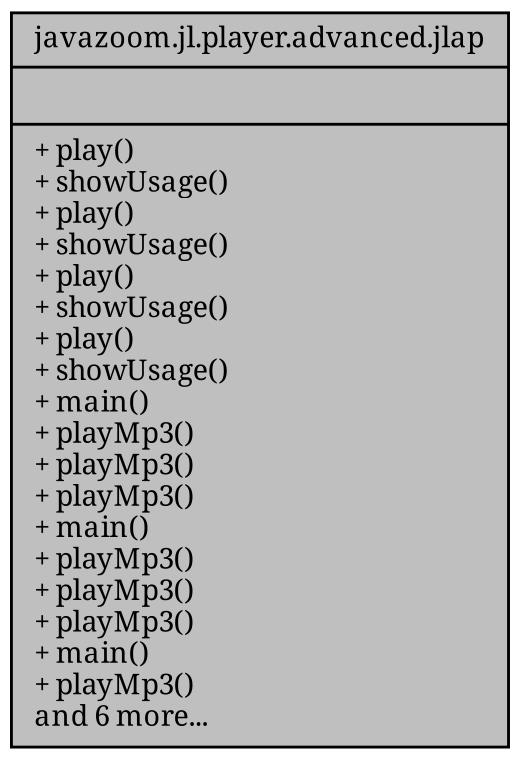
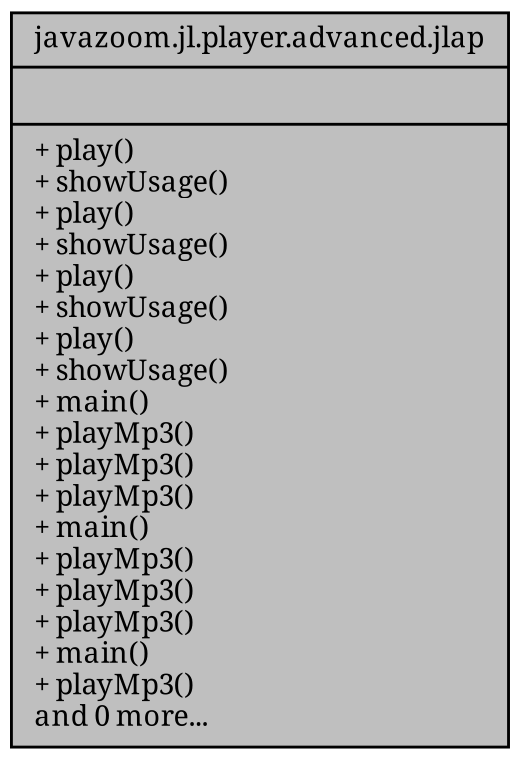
(121, 717) -> (121, 717)
